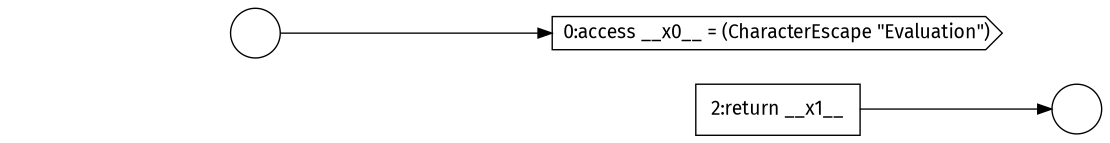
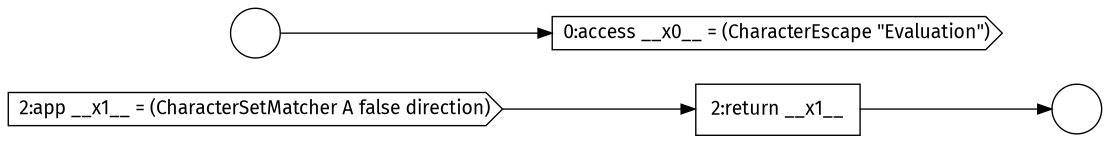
none -> (255, 109)
